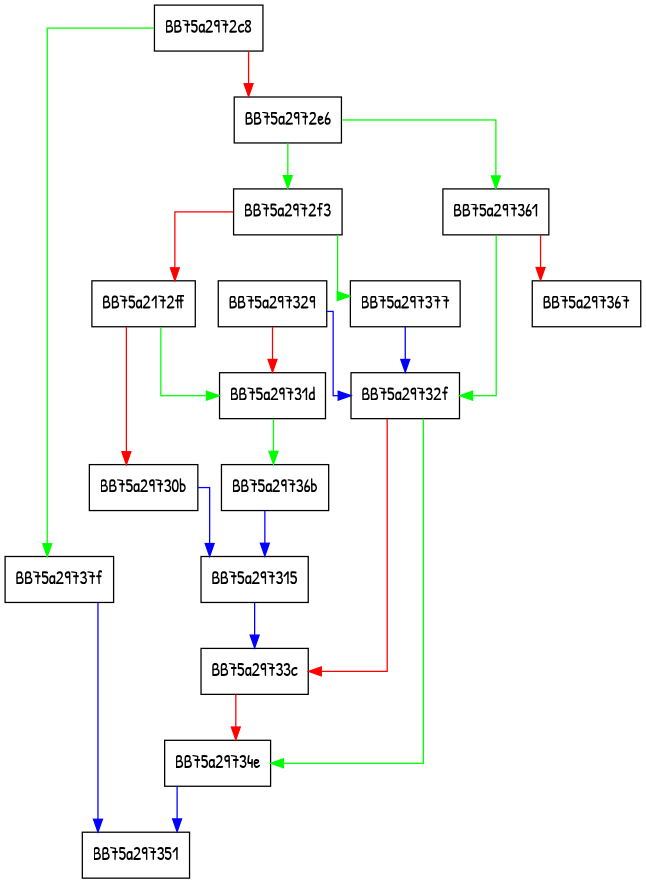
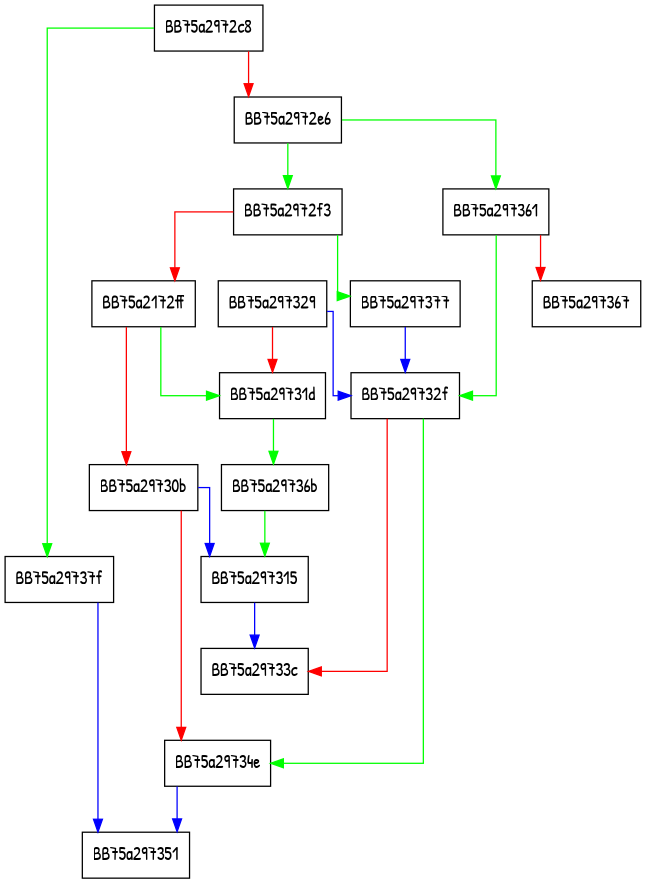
(265, 527) -> (265, 527)
(236, 711) -> (181, 619)
